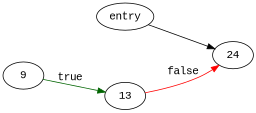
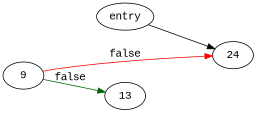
(70, 77) -> (70, 77)
(180, 84) -> (124, 62)
